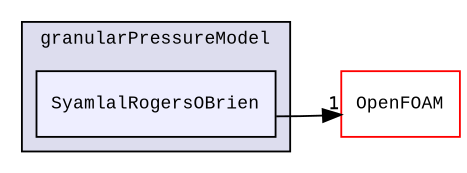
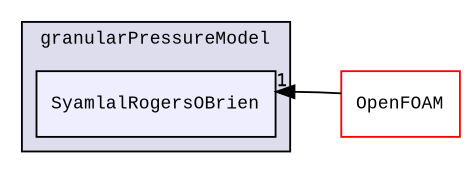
(302, 116) -> (318, 92)
